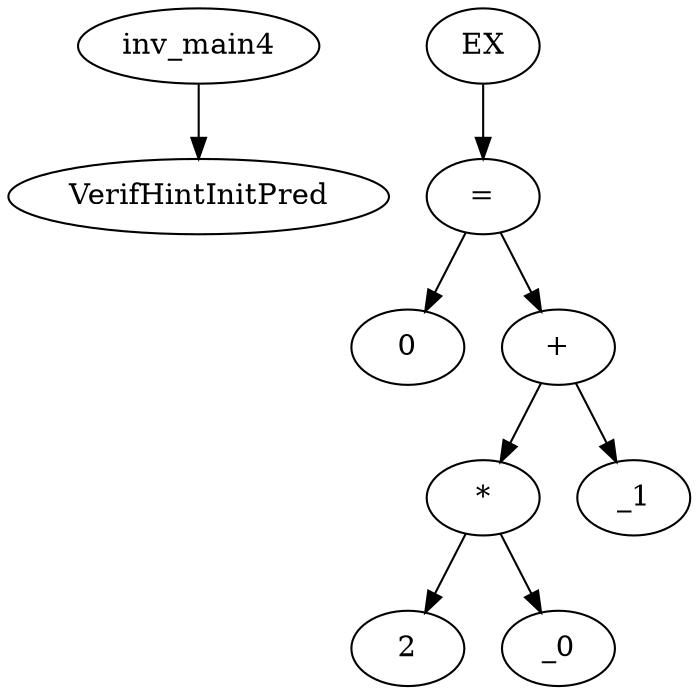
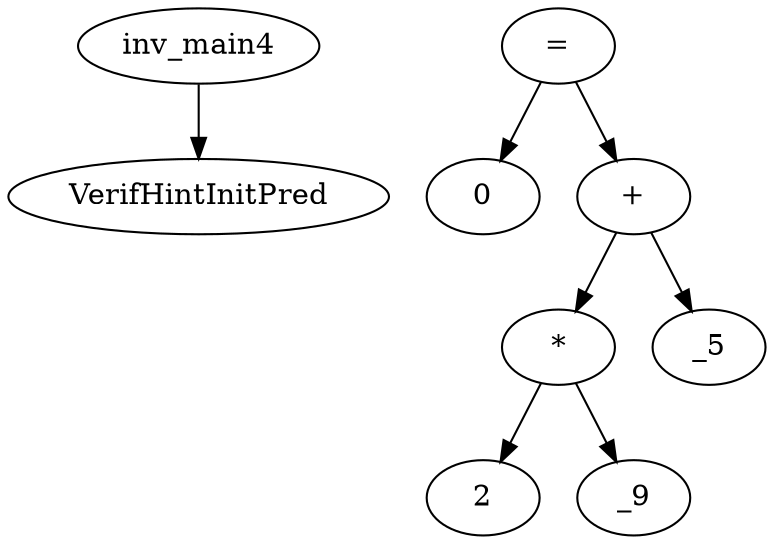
(483, 46) -> none
(634, 498) -> (709, 347)
(558, 648) -> (634, 498)
